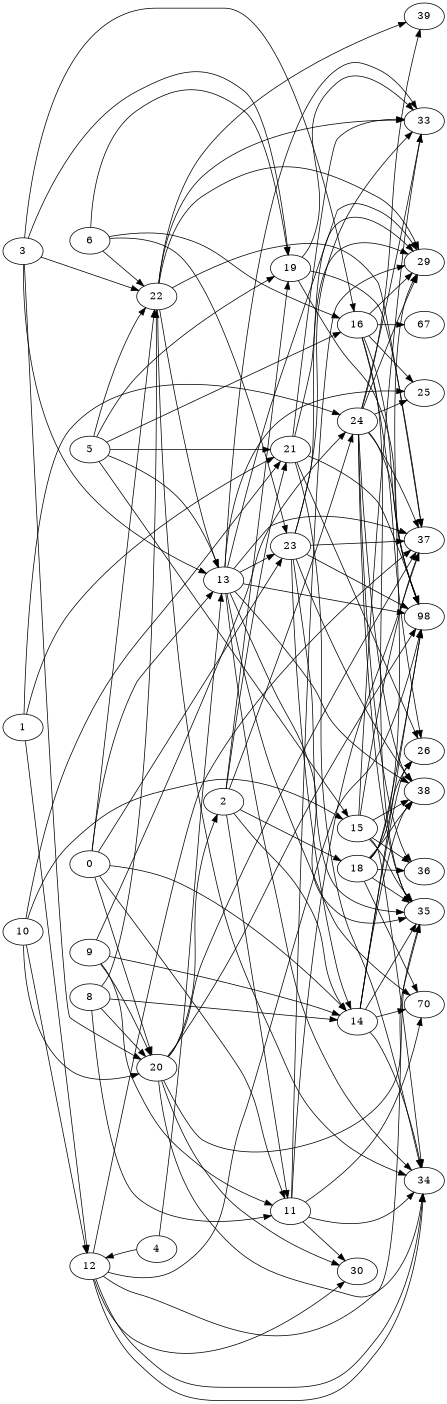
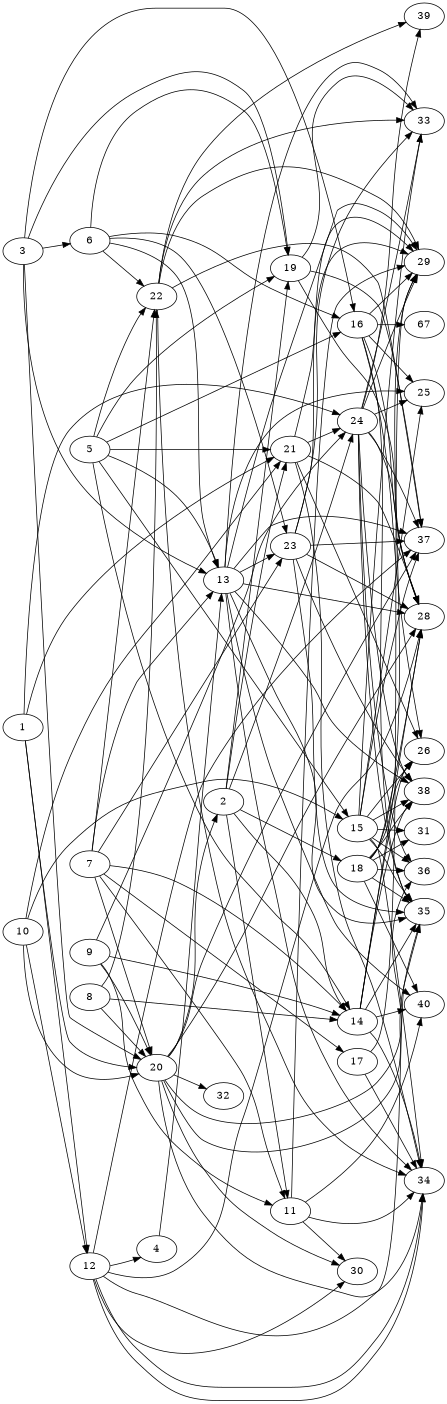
(316, 255) -> (326, 435)
(86, 273) -> (53, 247)
(183, 436) -> (198, 380)
(424, 617) -> (424, 617)
none -> (389, 624)
(308, 794) -> (174, 755)
none -> (377, 804)
none -> (424, 831)
(90, 864) -> (90, 864)
none -> (49, 924)
(315, 938) -> none
(424, 1005) -> (424, 1005)
none -> (357, 1062)
none -> (364, 1092)
none -> (224, 1096)
(121, 1171) -> none
(125, 1252) -> (122, 1263)
